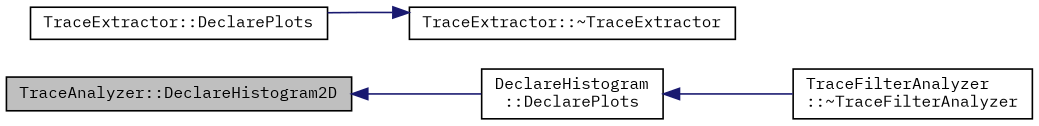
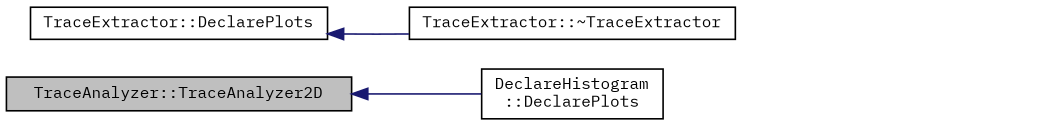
(360, 12) -> (376, 34)
(179, 94) -> (179, 94)
(913, 94) -> none
